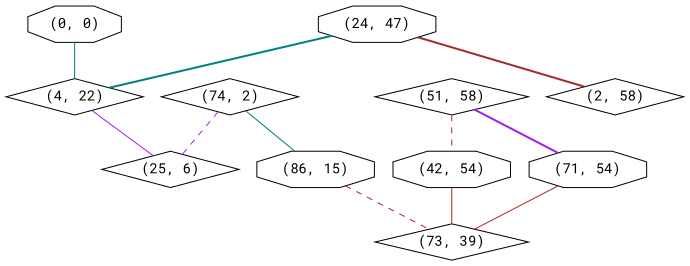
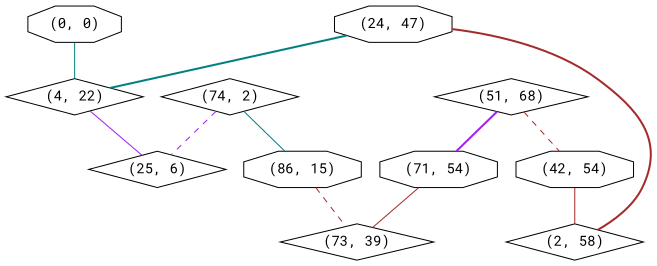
(452, 97) -> (511, 97)
(452, 206) -> (575, 206)
